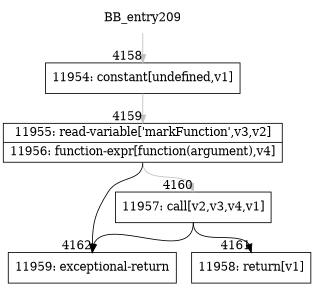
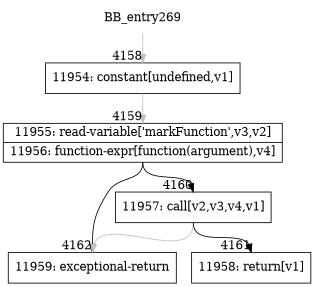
(143, 18) -> (143, 18)
(164, 177) -> (164, 177)
(147, 238) -> (147, 238)
